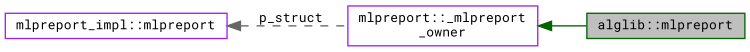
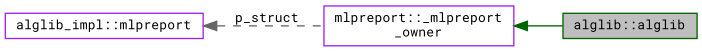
(116, 26) -> (104, 26)
(666, 26) -> (630, 26)
